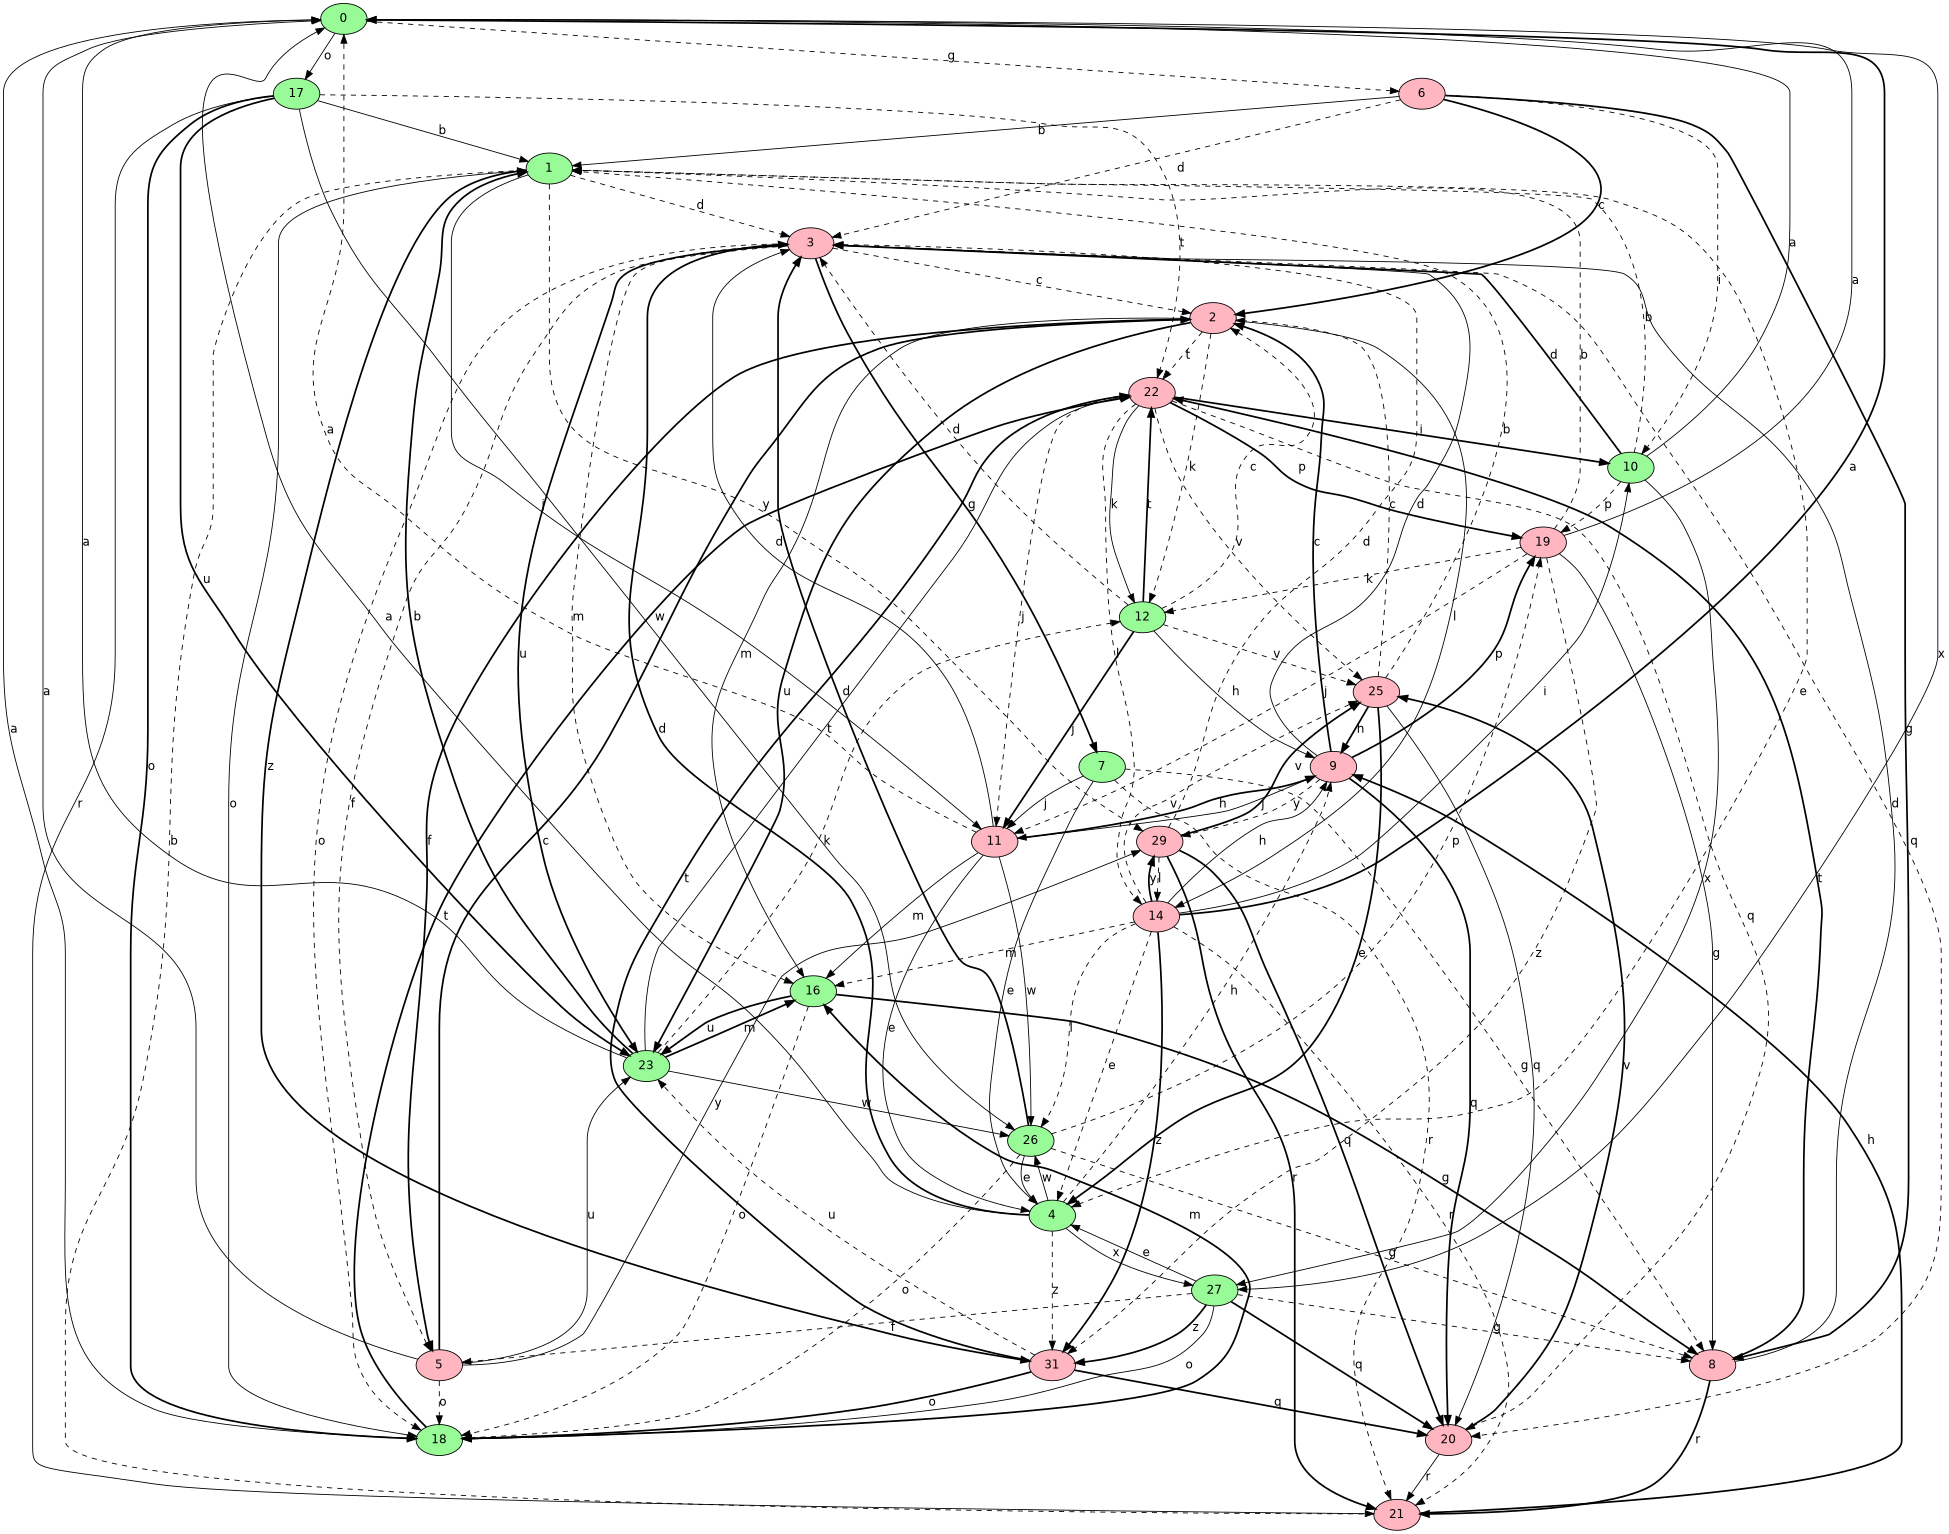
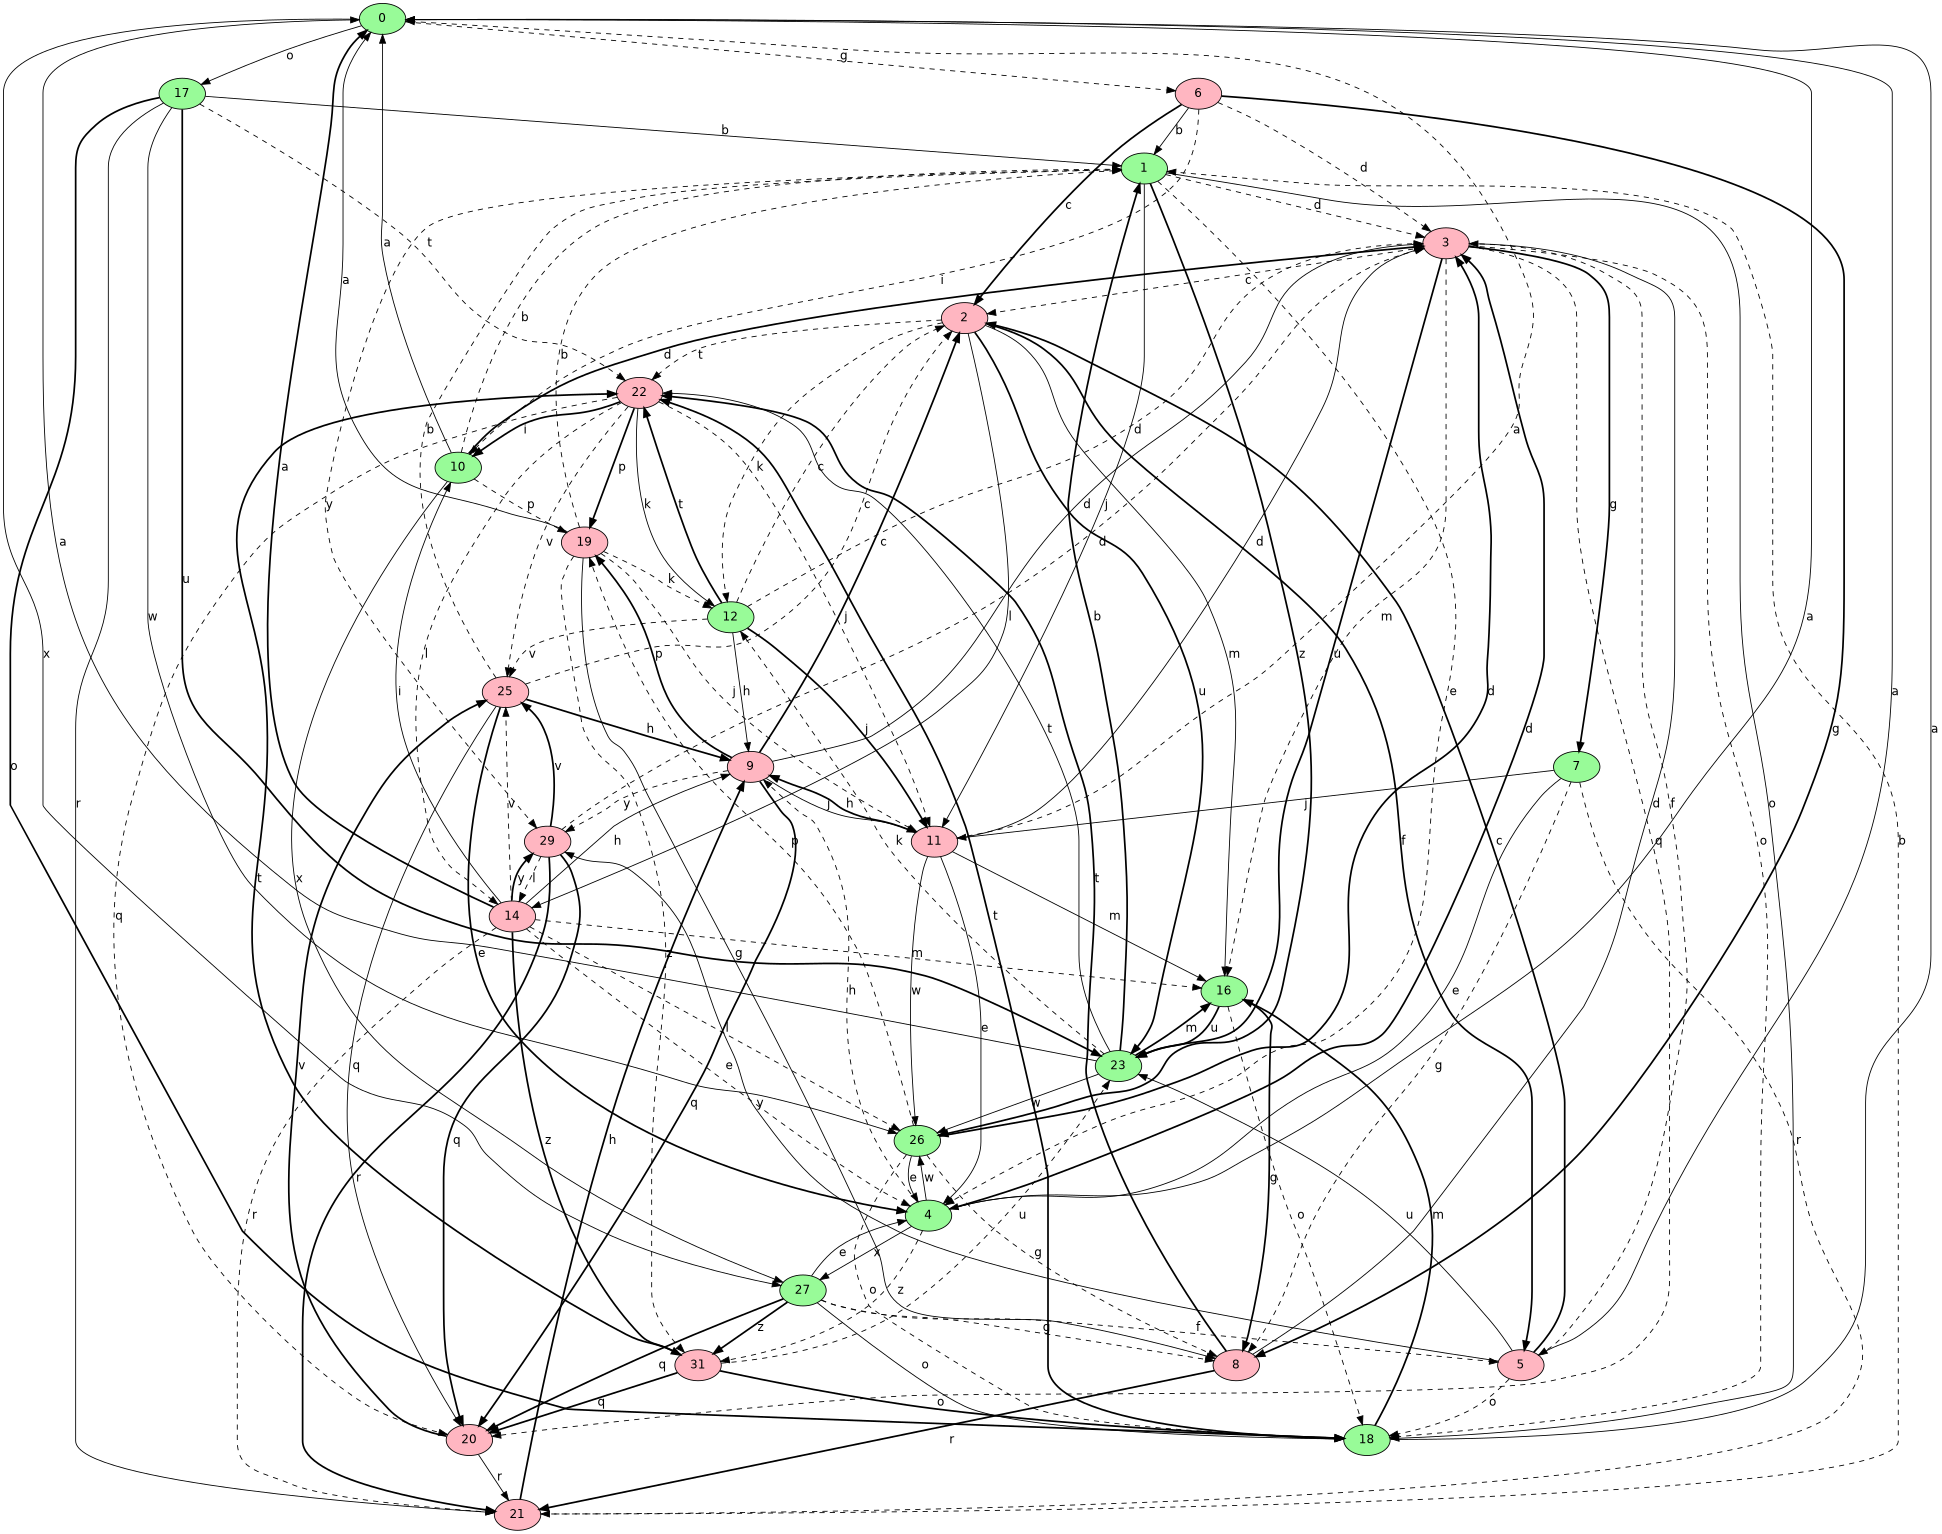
(261, 984) -> (1311, 767)
